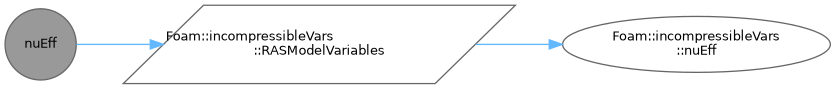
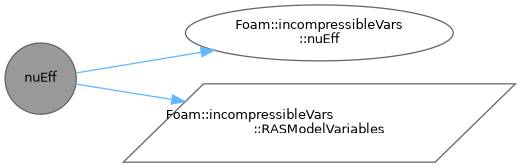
(512, 44) -> (138, 63)
